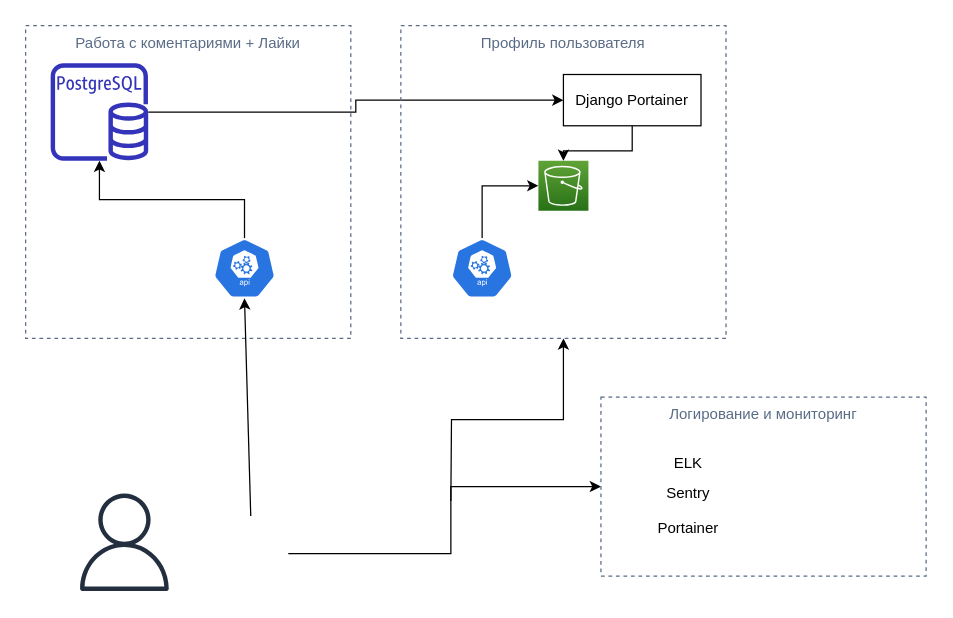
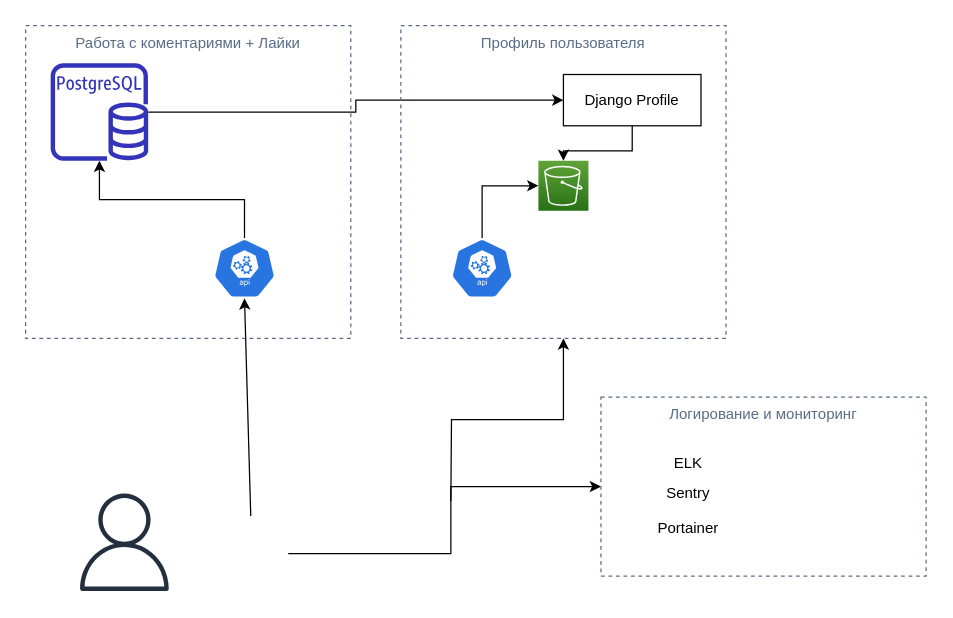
(632, 101) -> (632, 101)
